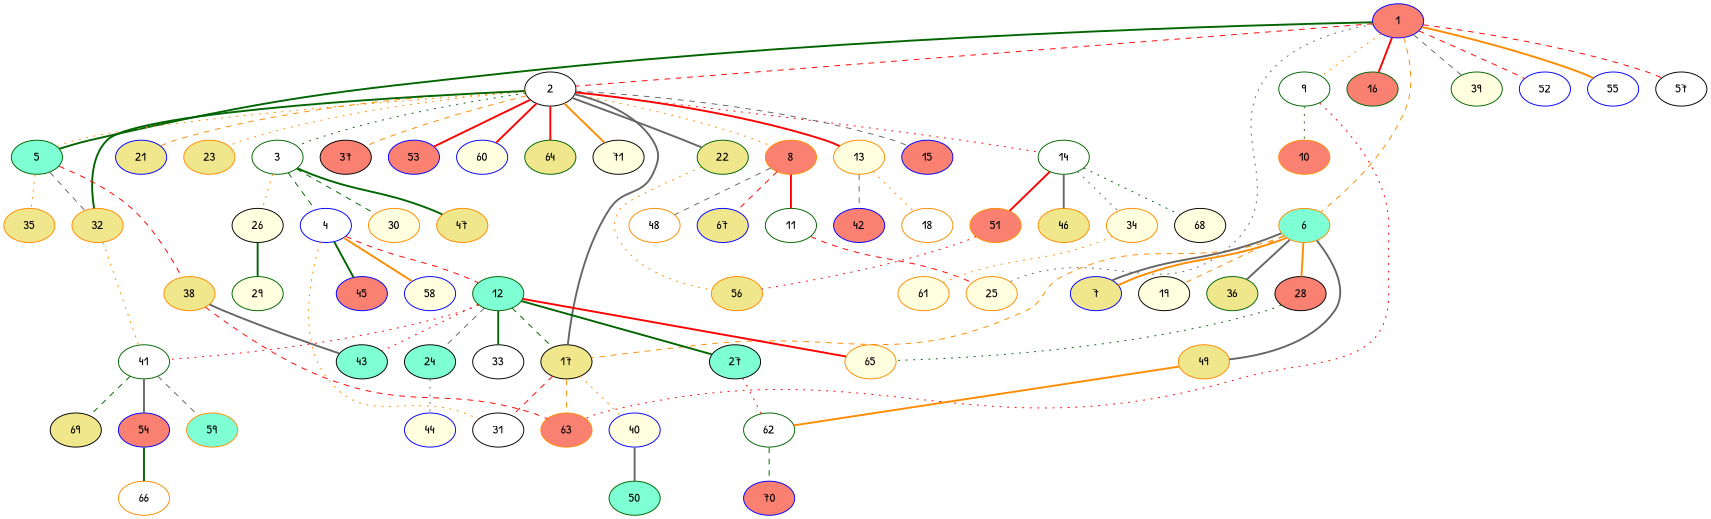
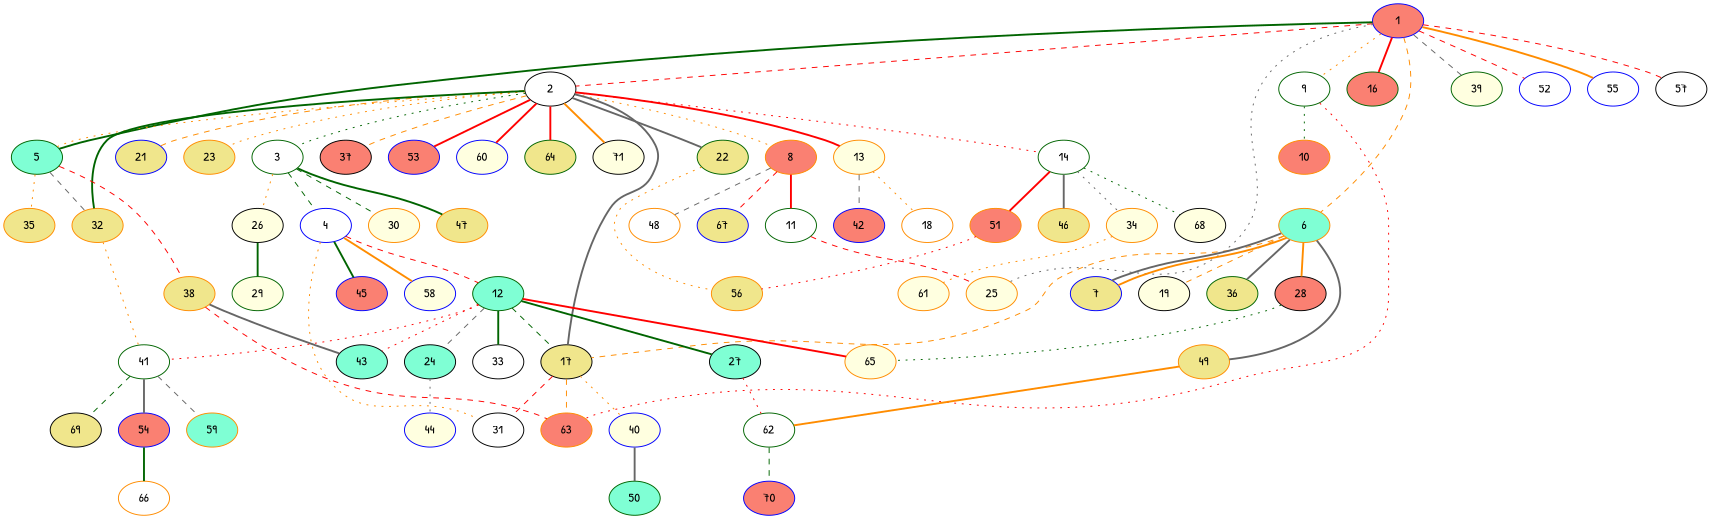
(927, 157) -> none
